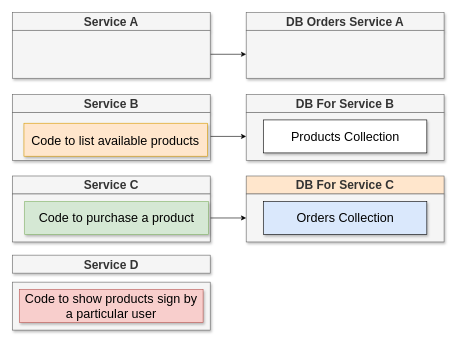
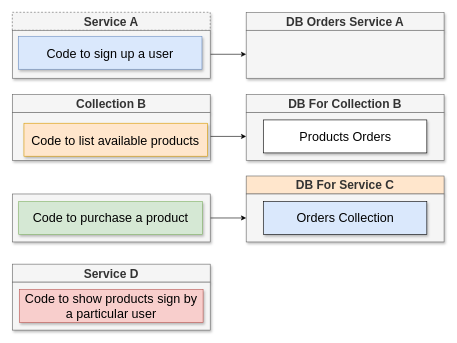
(111, 21) -> (111, 21)
none -> (110, 53)
(111, 104) -> (111, 104)
(345, 104) -> (345, 104)
(346, 137) -> (346, 137)
(111, 185) -> none
(117, 218) -> (111, 218)
(111, 264) -> (111, 273)
